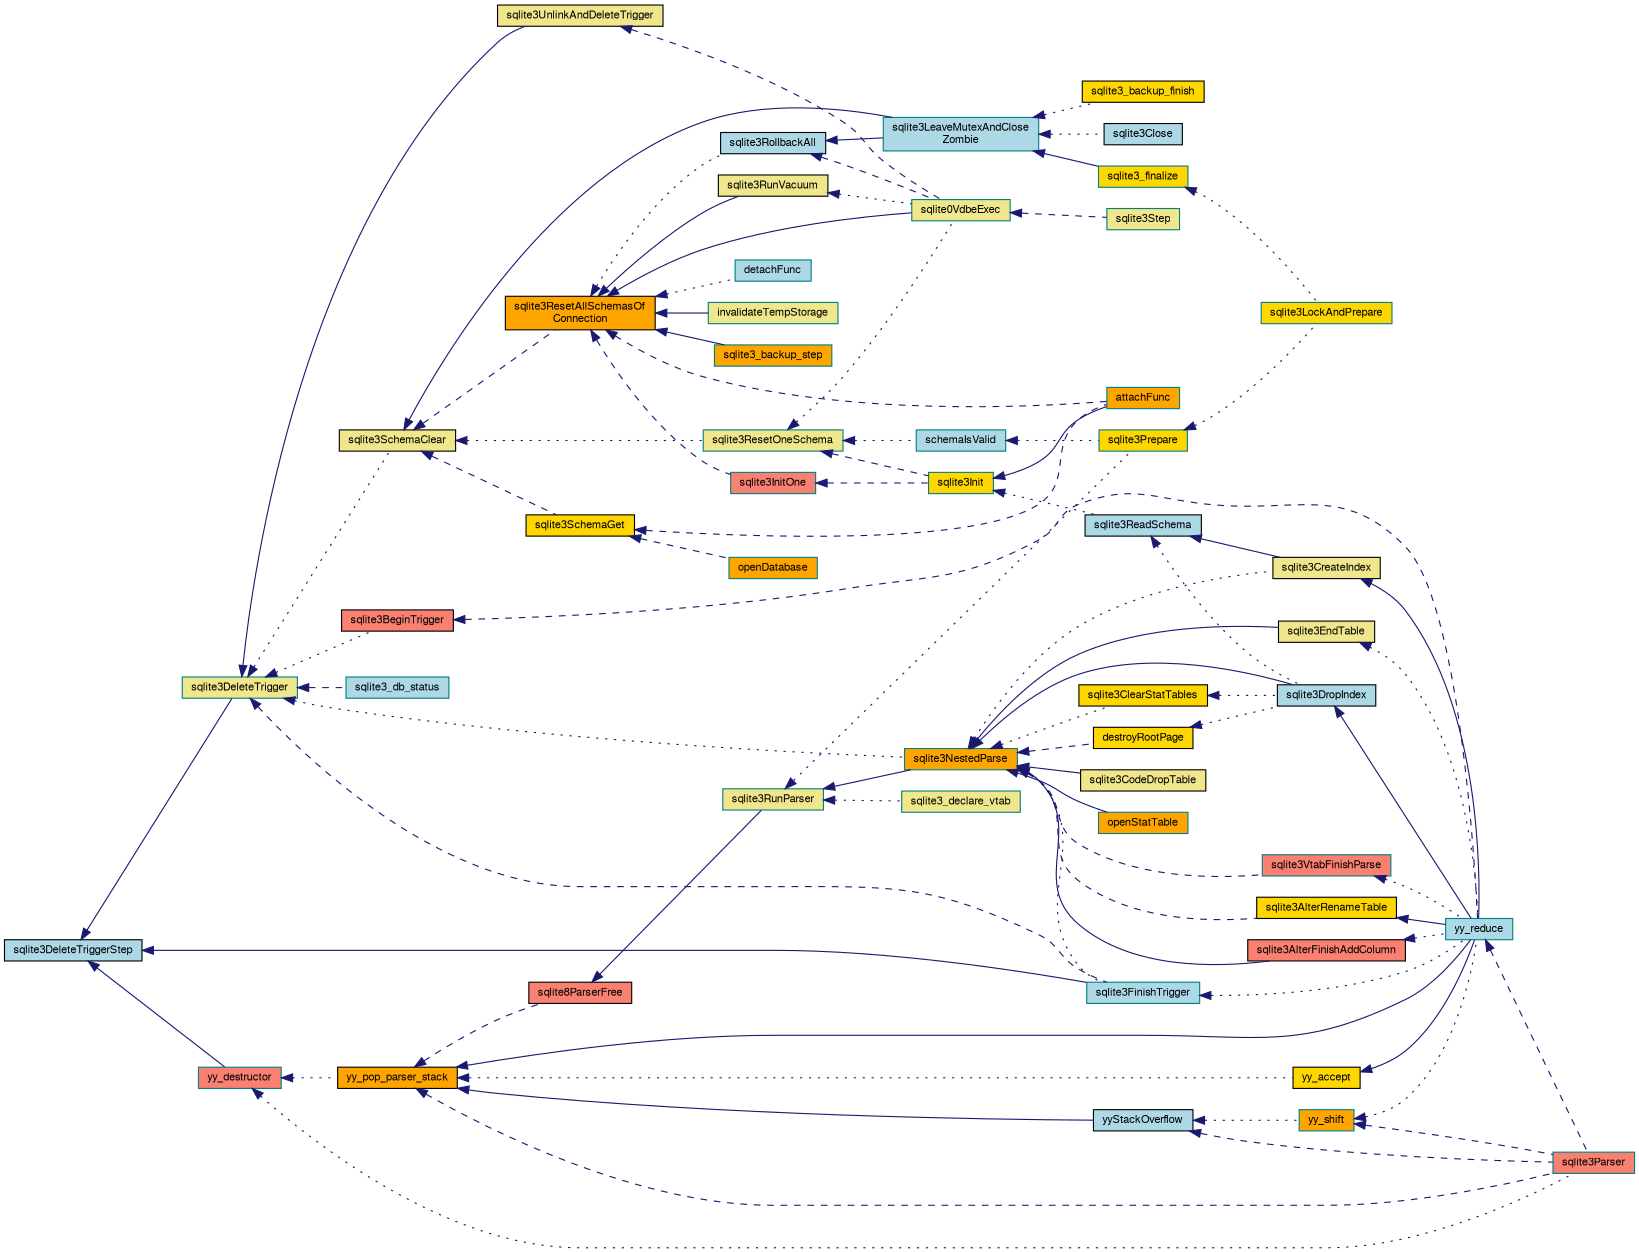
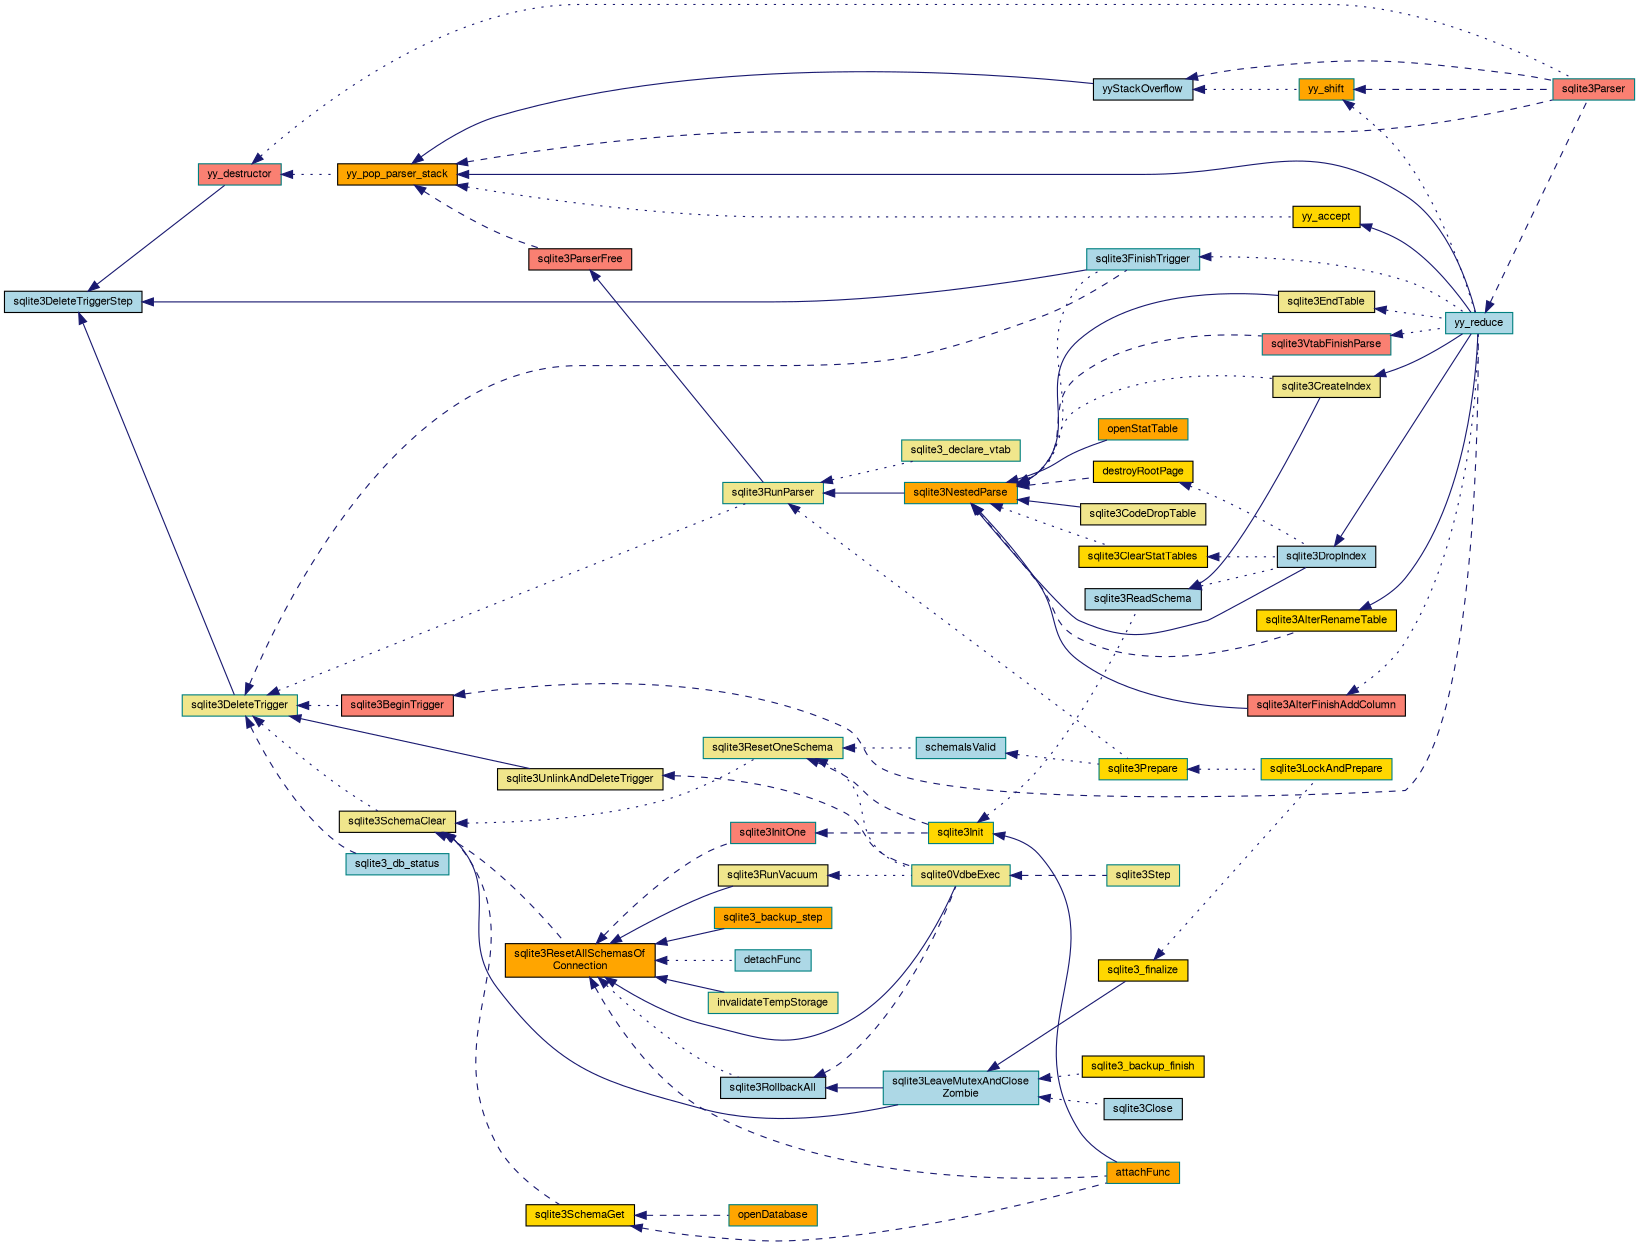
(1143, 177) -> (1143, 970)
(598, 738) -> (512, 597)
(580, 993) -> (580, 259)
